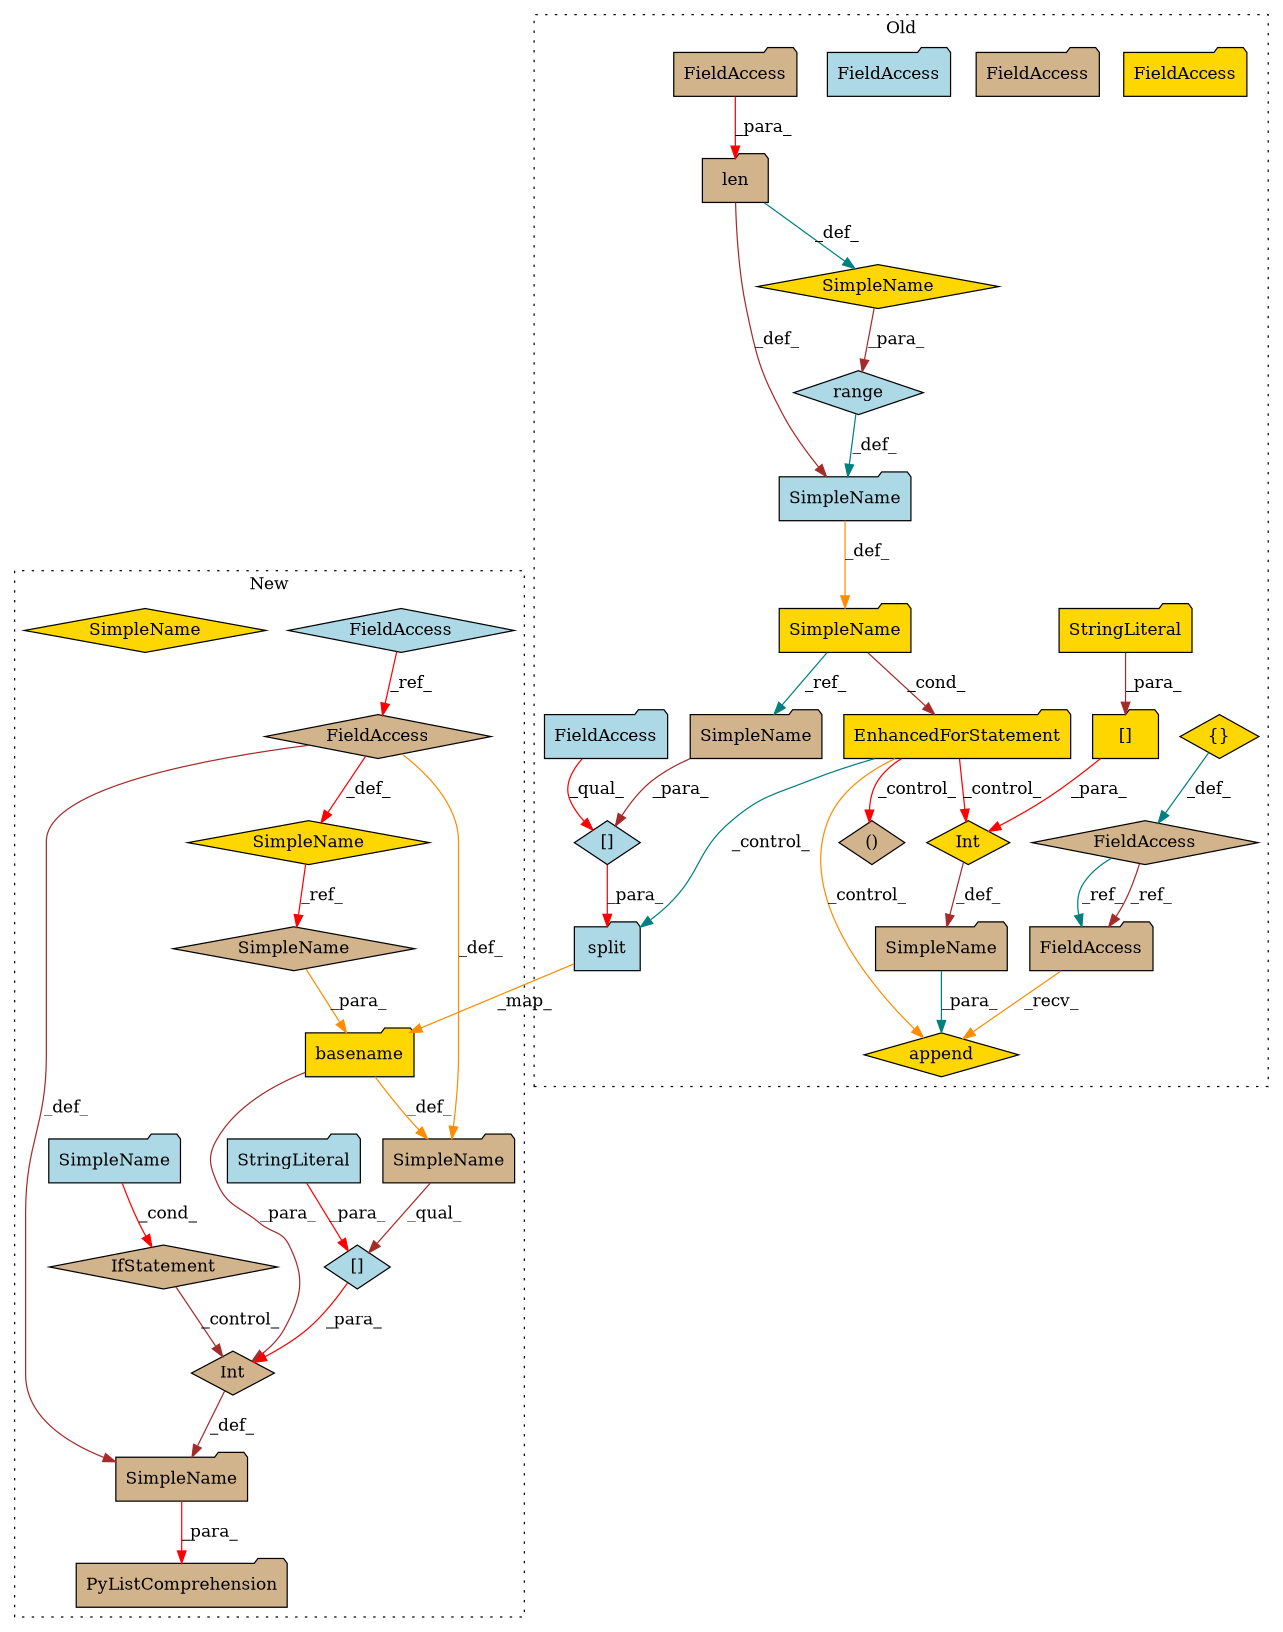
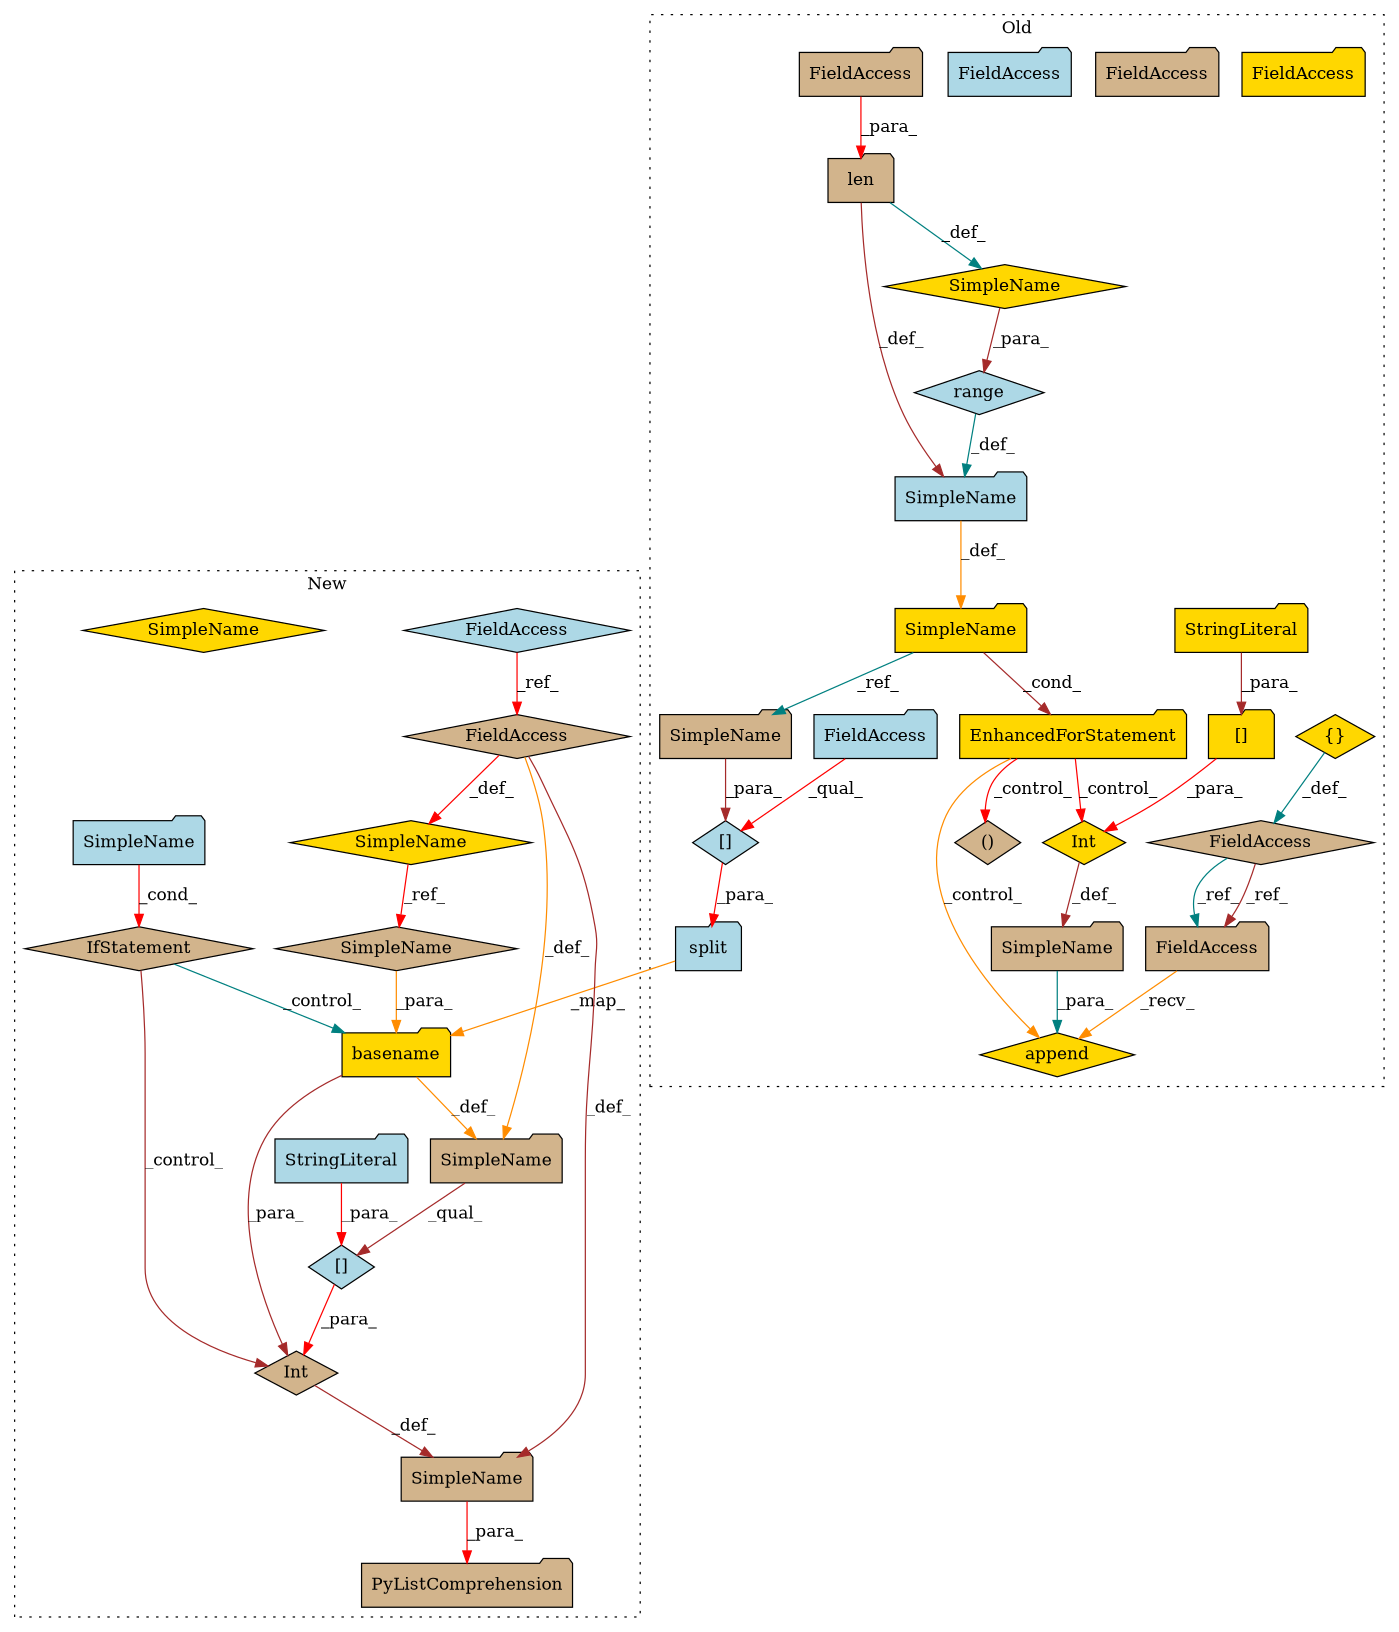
(743, 812) -> none
none -> (254, 996)
